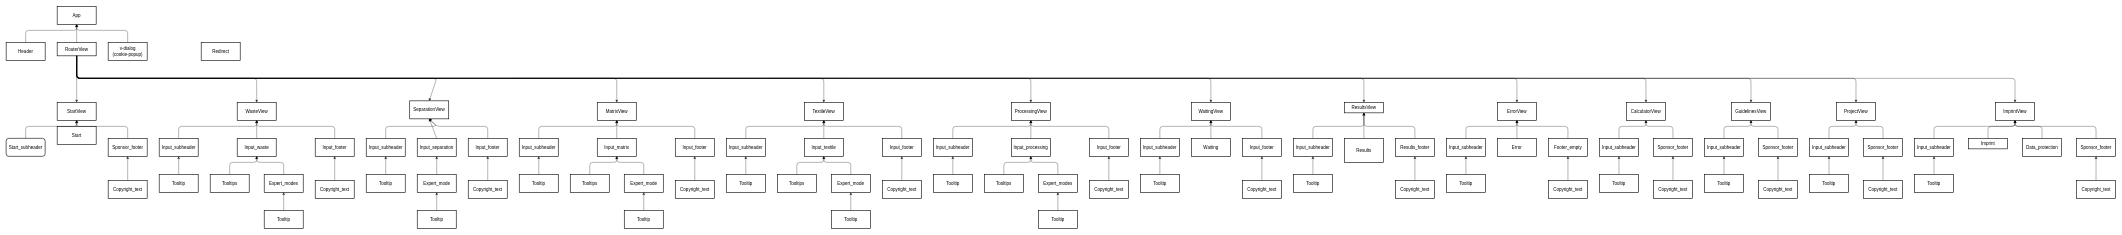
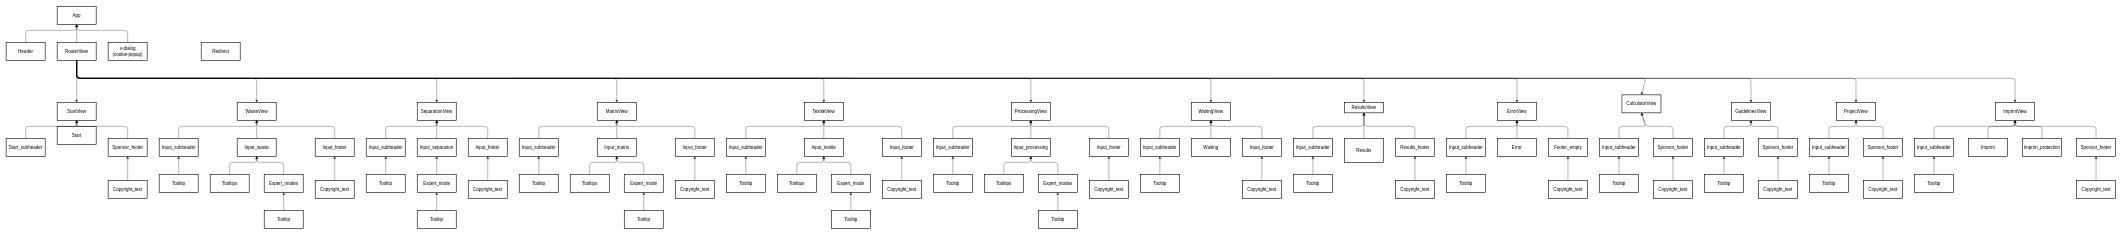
(77, 49) -> (77, 51)
(429, 110) -> (437, 111)
(1646, 111) -> (1641, 104)
(1988, 143) -> (1988, 147)
(26, 147) -> (26, 147)
(2042, 147) -> (2042, 147)
